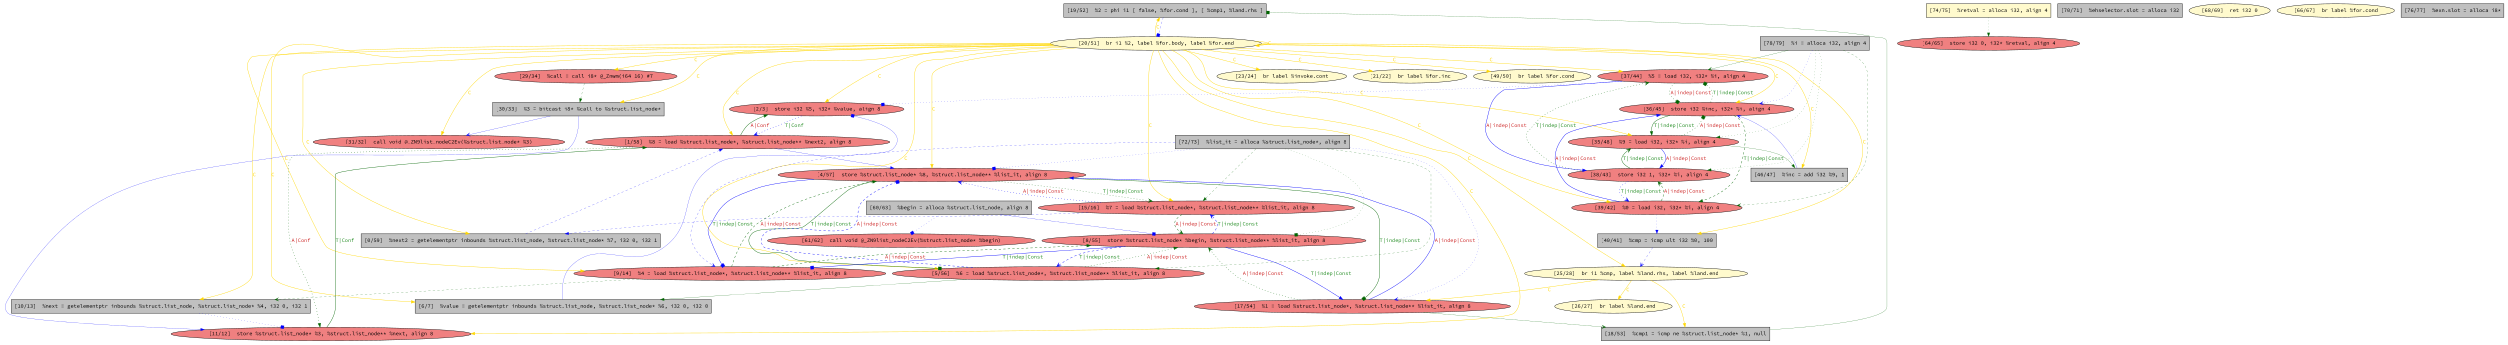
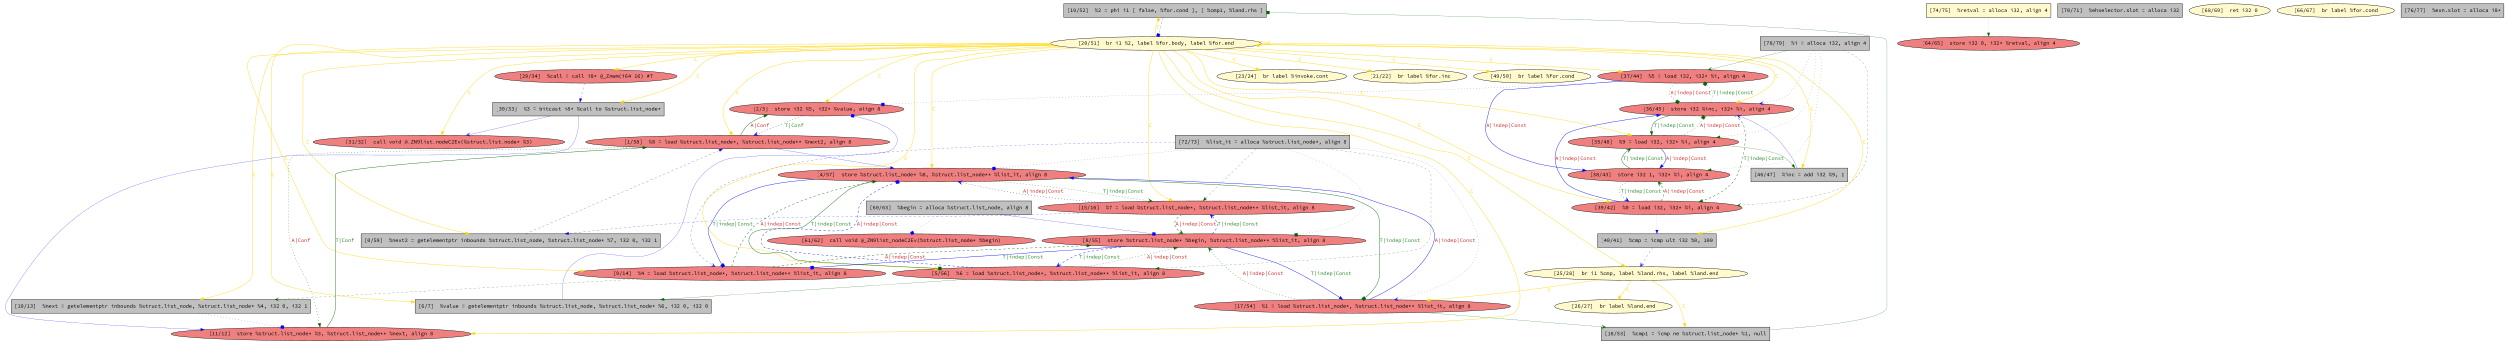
(583, 91) -> (583, 91)
(1547, 113) -> none
